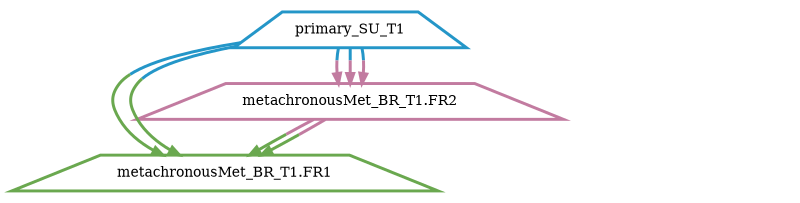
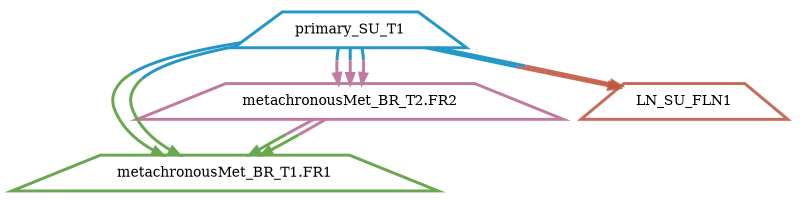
(350, 101) -> (350, 101)
none -> (684, 101)
